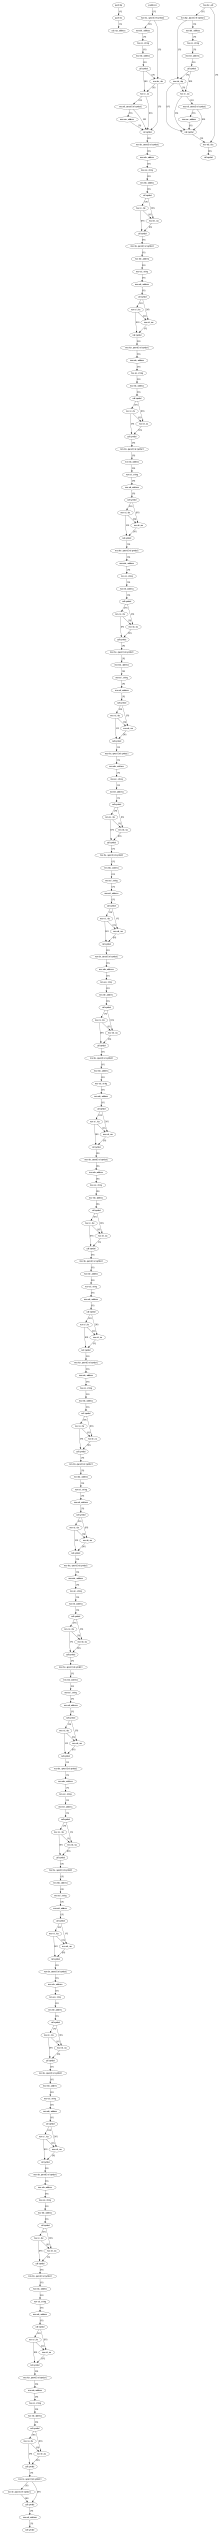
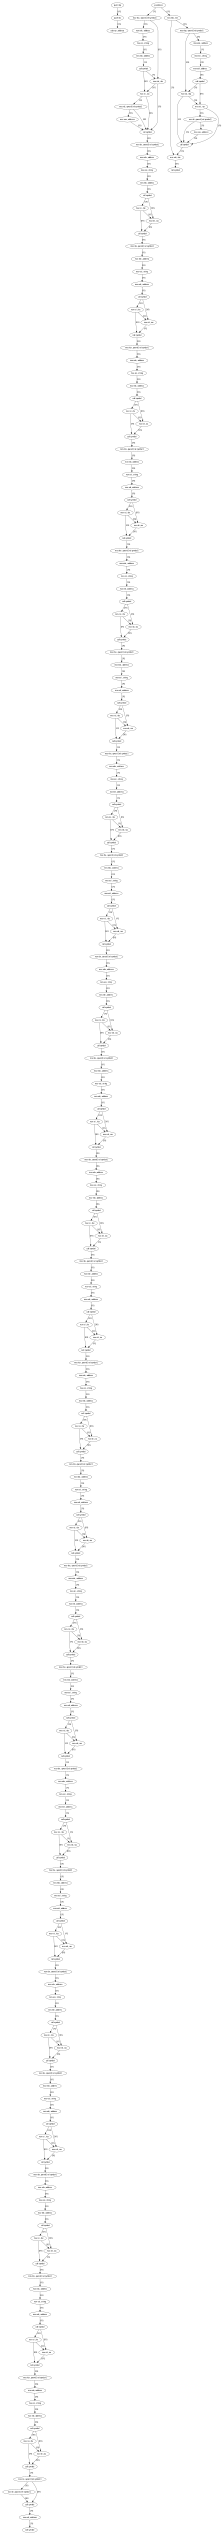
none -> (165, 11)
